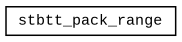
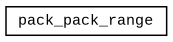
(91, 21) -> (86, 21)
